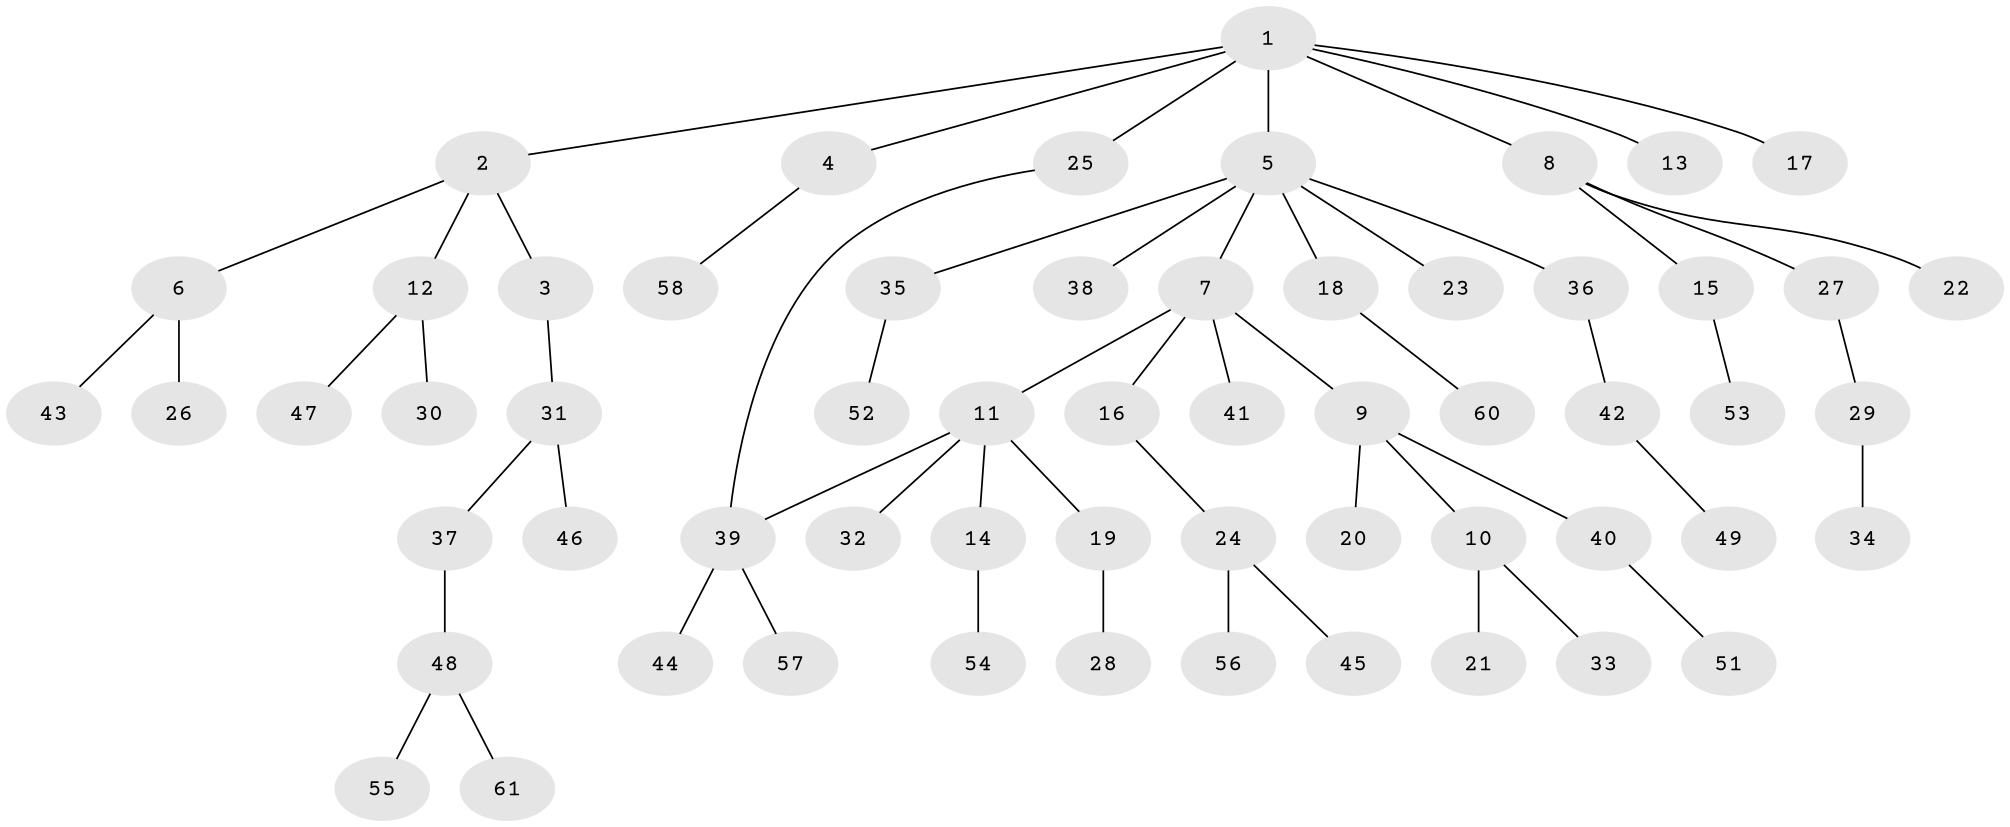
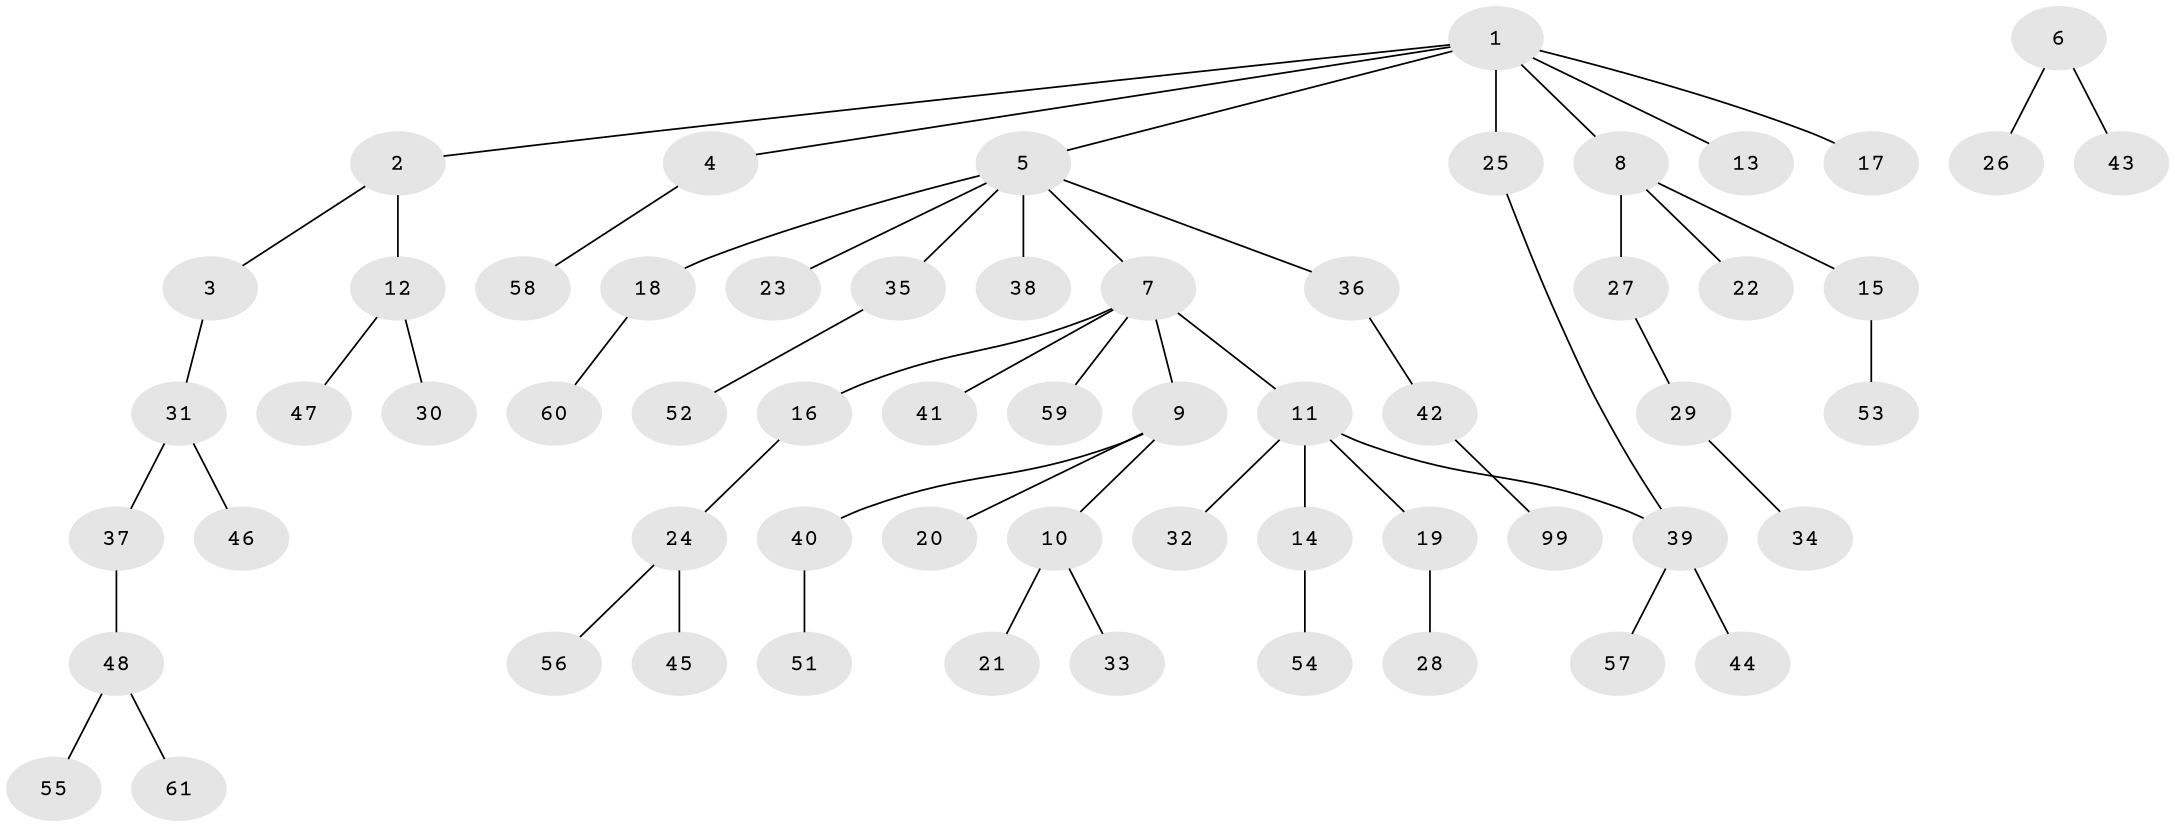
(331, 226) -> none
none -> (1055, 414)
(1729, 539) -> (1555, 539)
